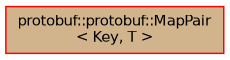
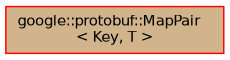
(115, 30) -> (115, 30)
